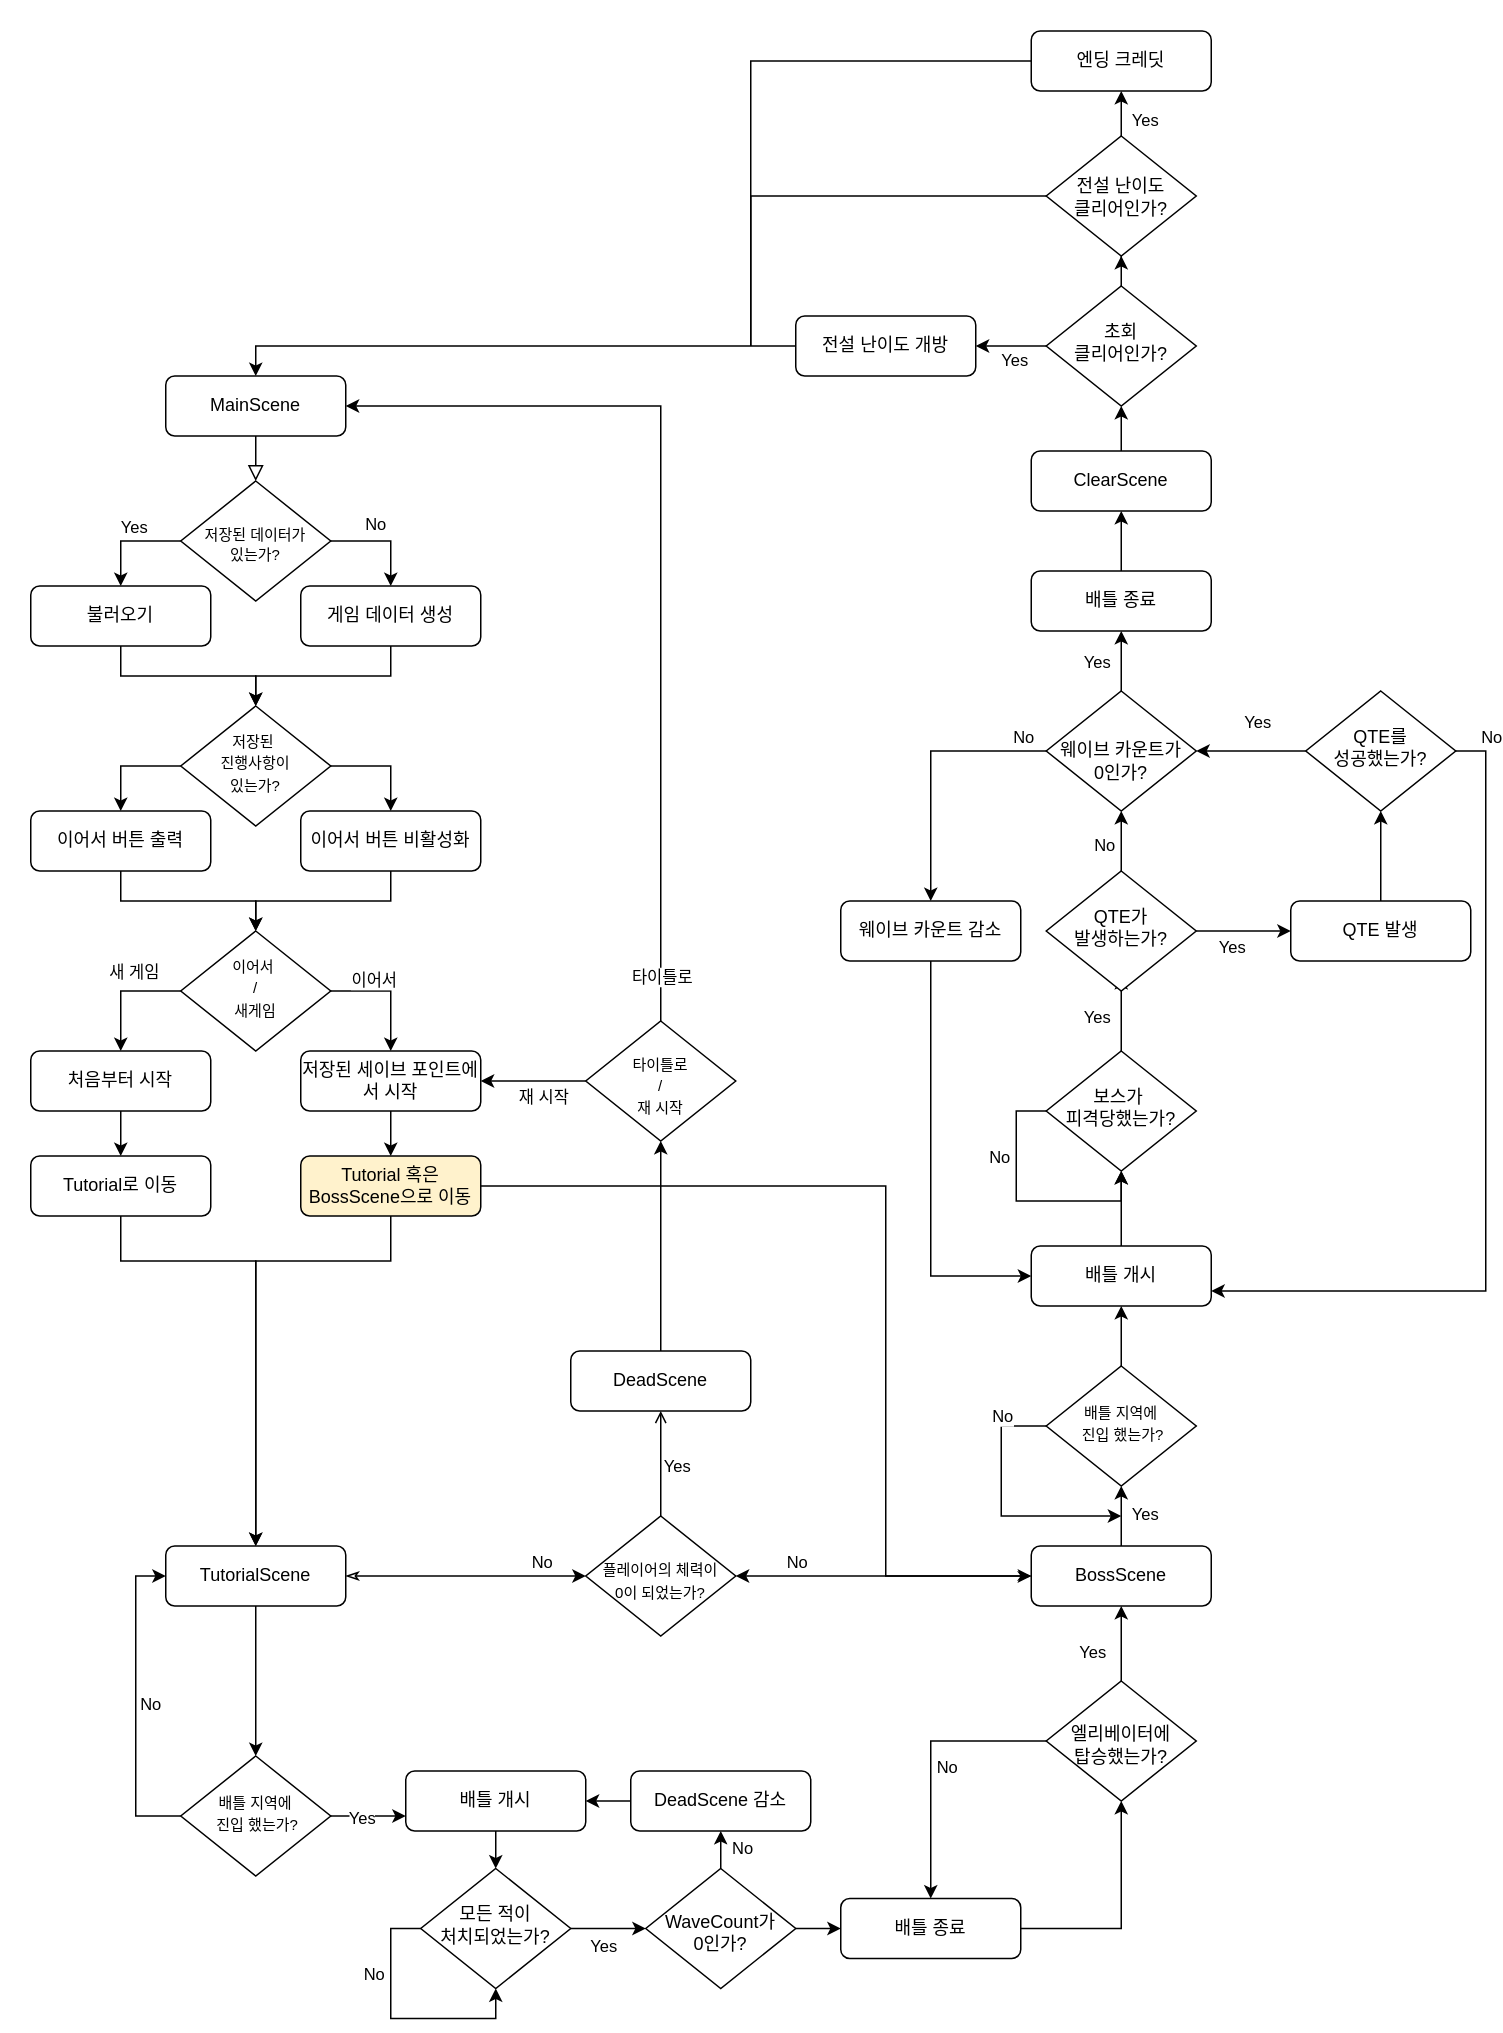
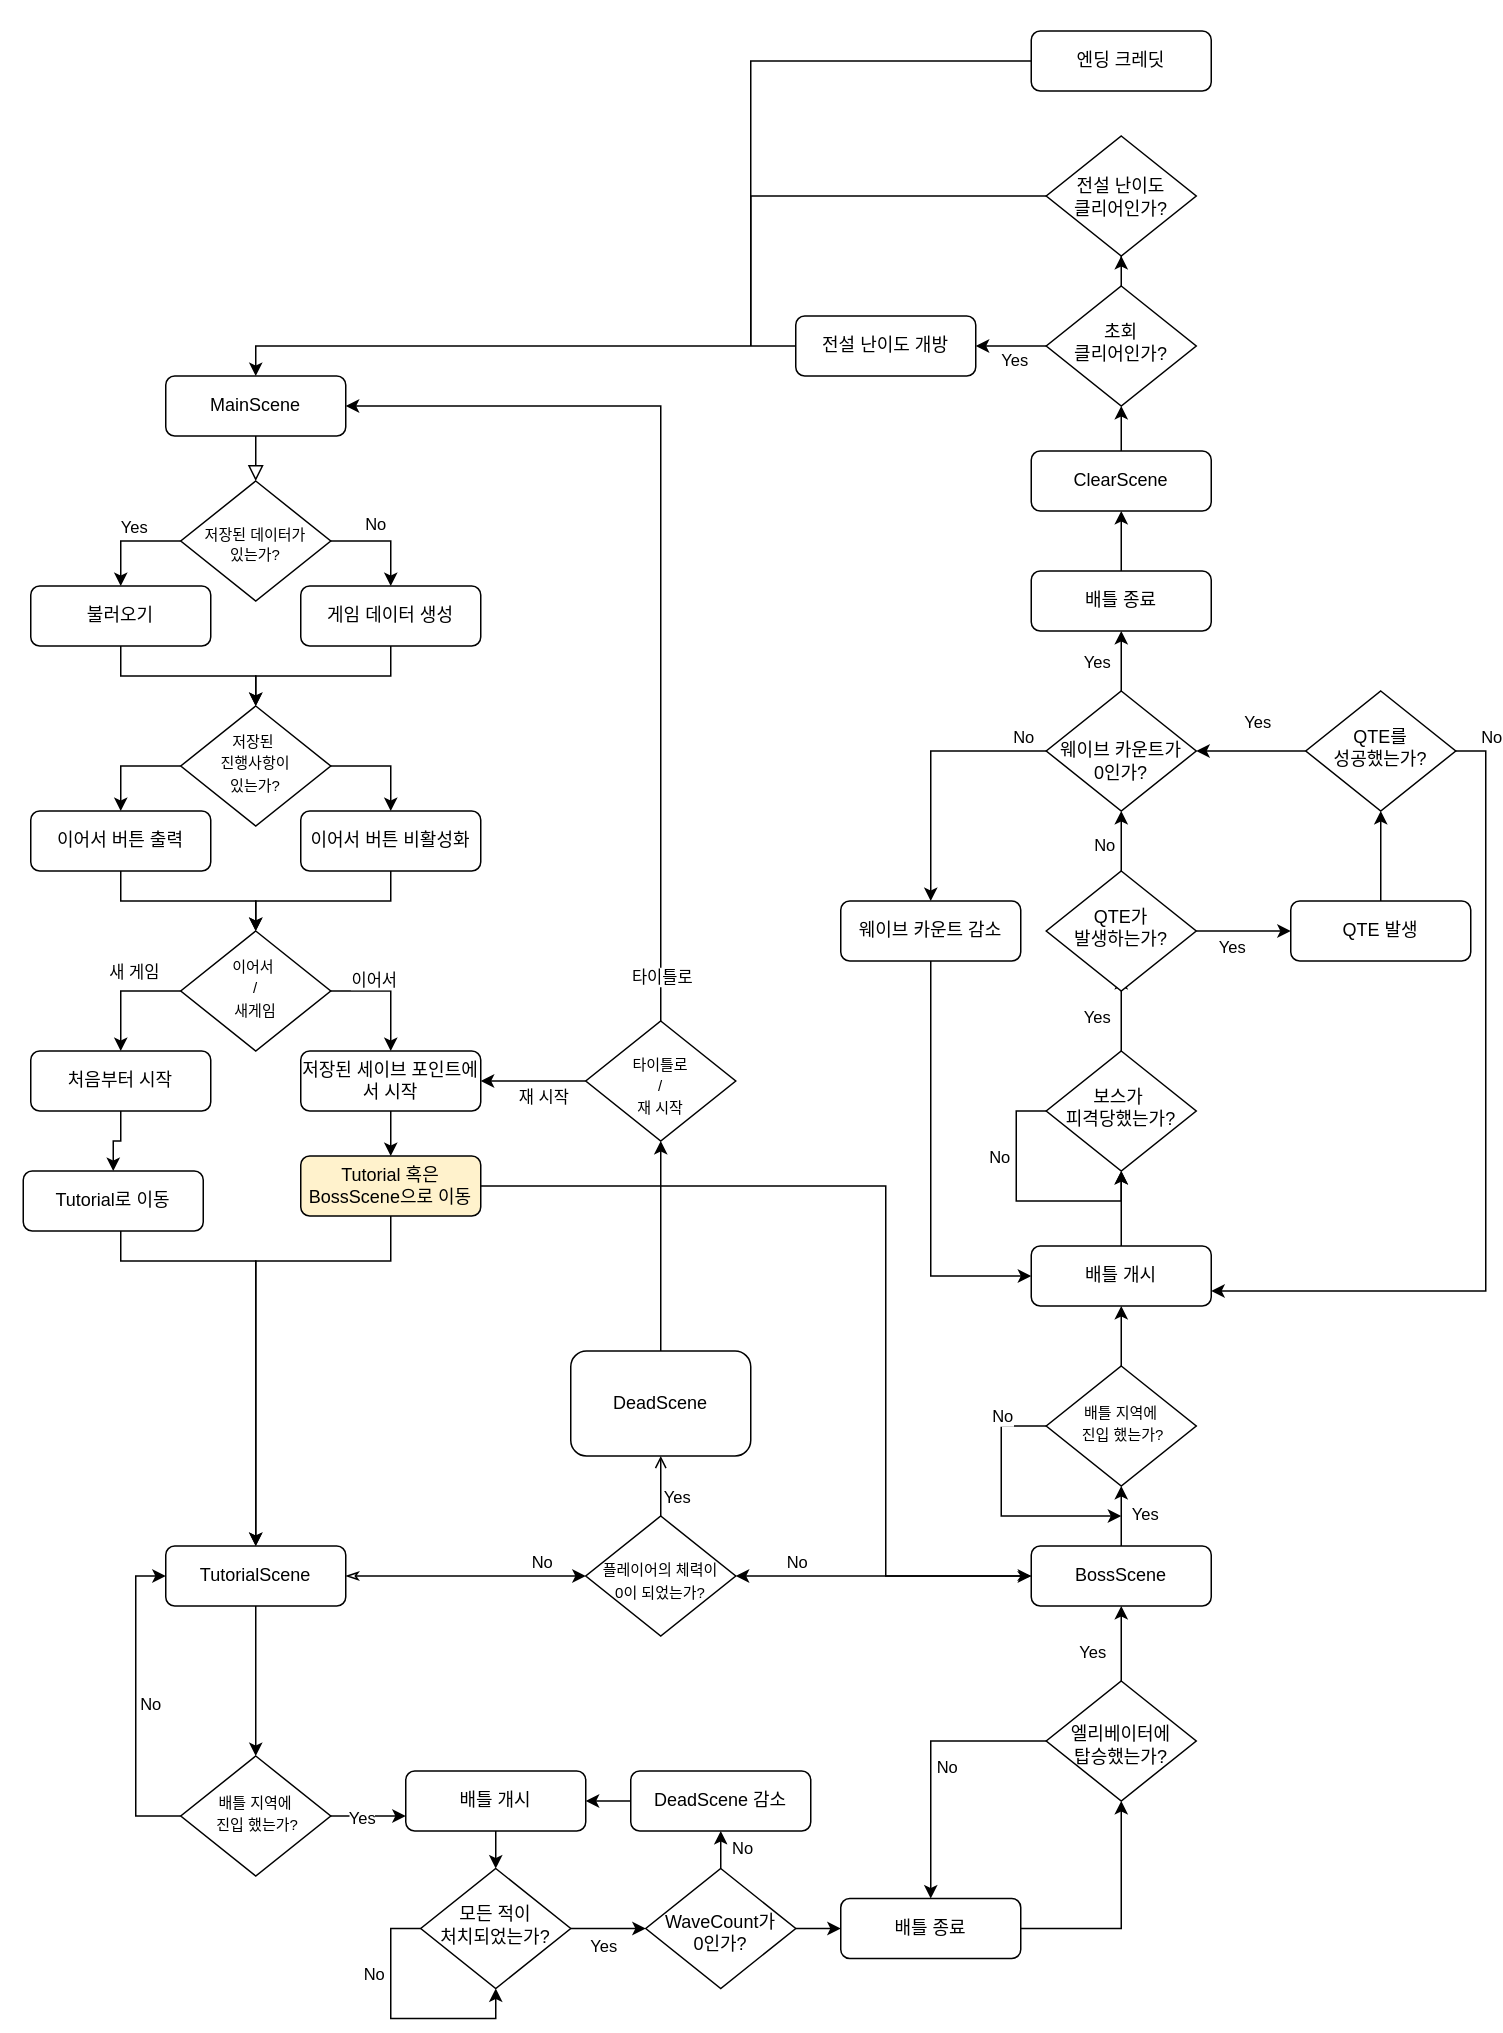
(1121, 108) -> none
(121, 1186) -> (113, 1201)
(661, 1381) -> (661, 1403)
